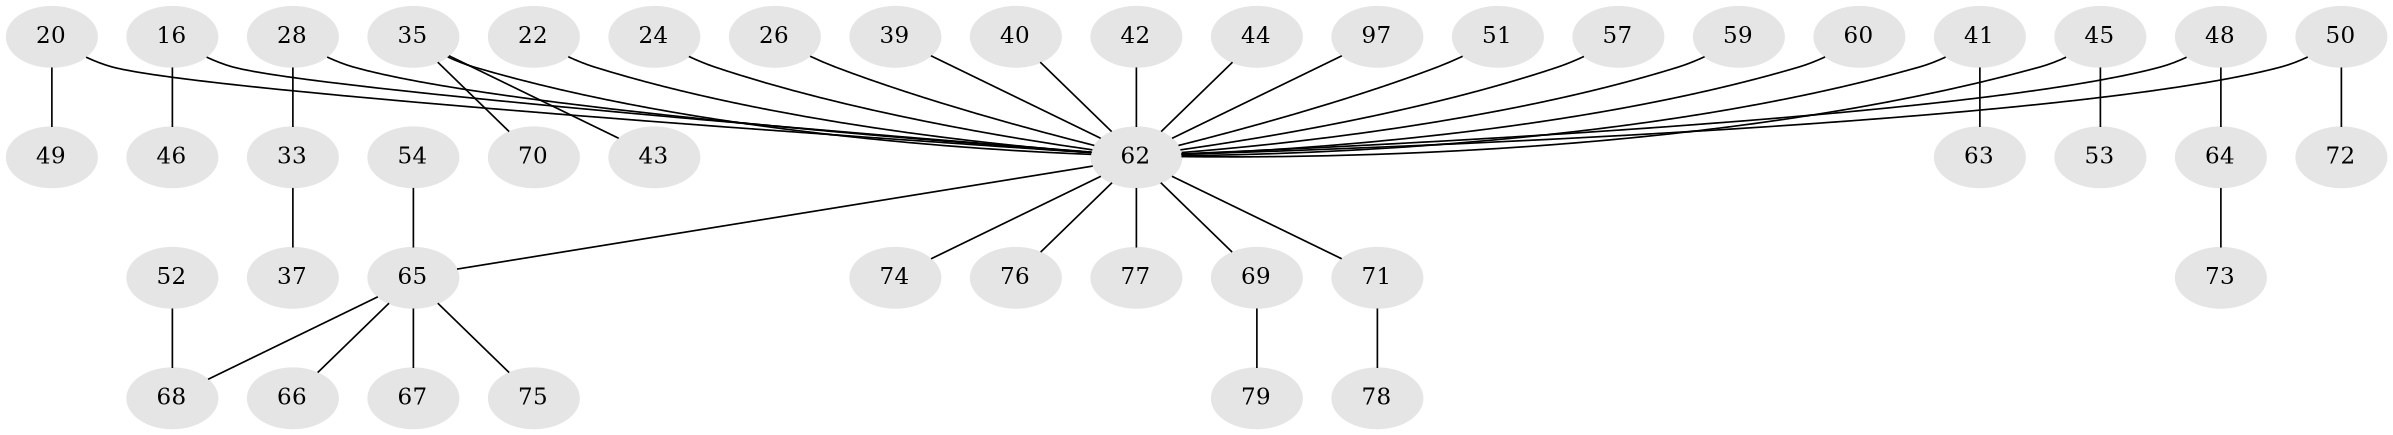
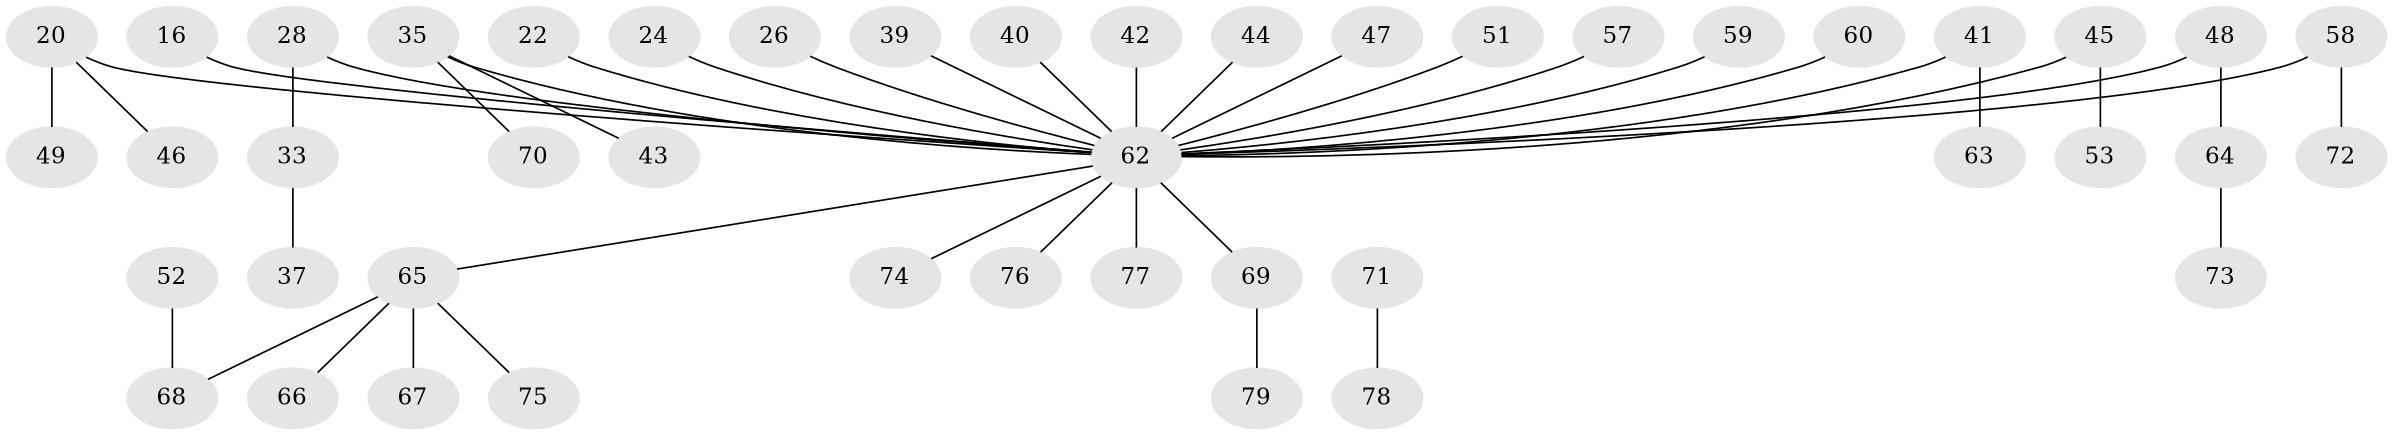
(1377, 37) -> (1377, 37)
(2341, 37) -> (2341, 37)
(172, 97) -> (112, 97)
(413, 157) -> none
(1257, 218) -> none
